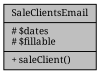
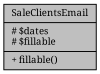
(41, 60) -> (35, 60)
